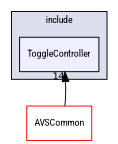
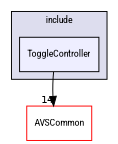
(66, 94) -> (53, 85)
